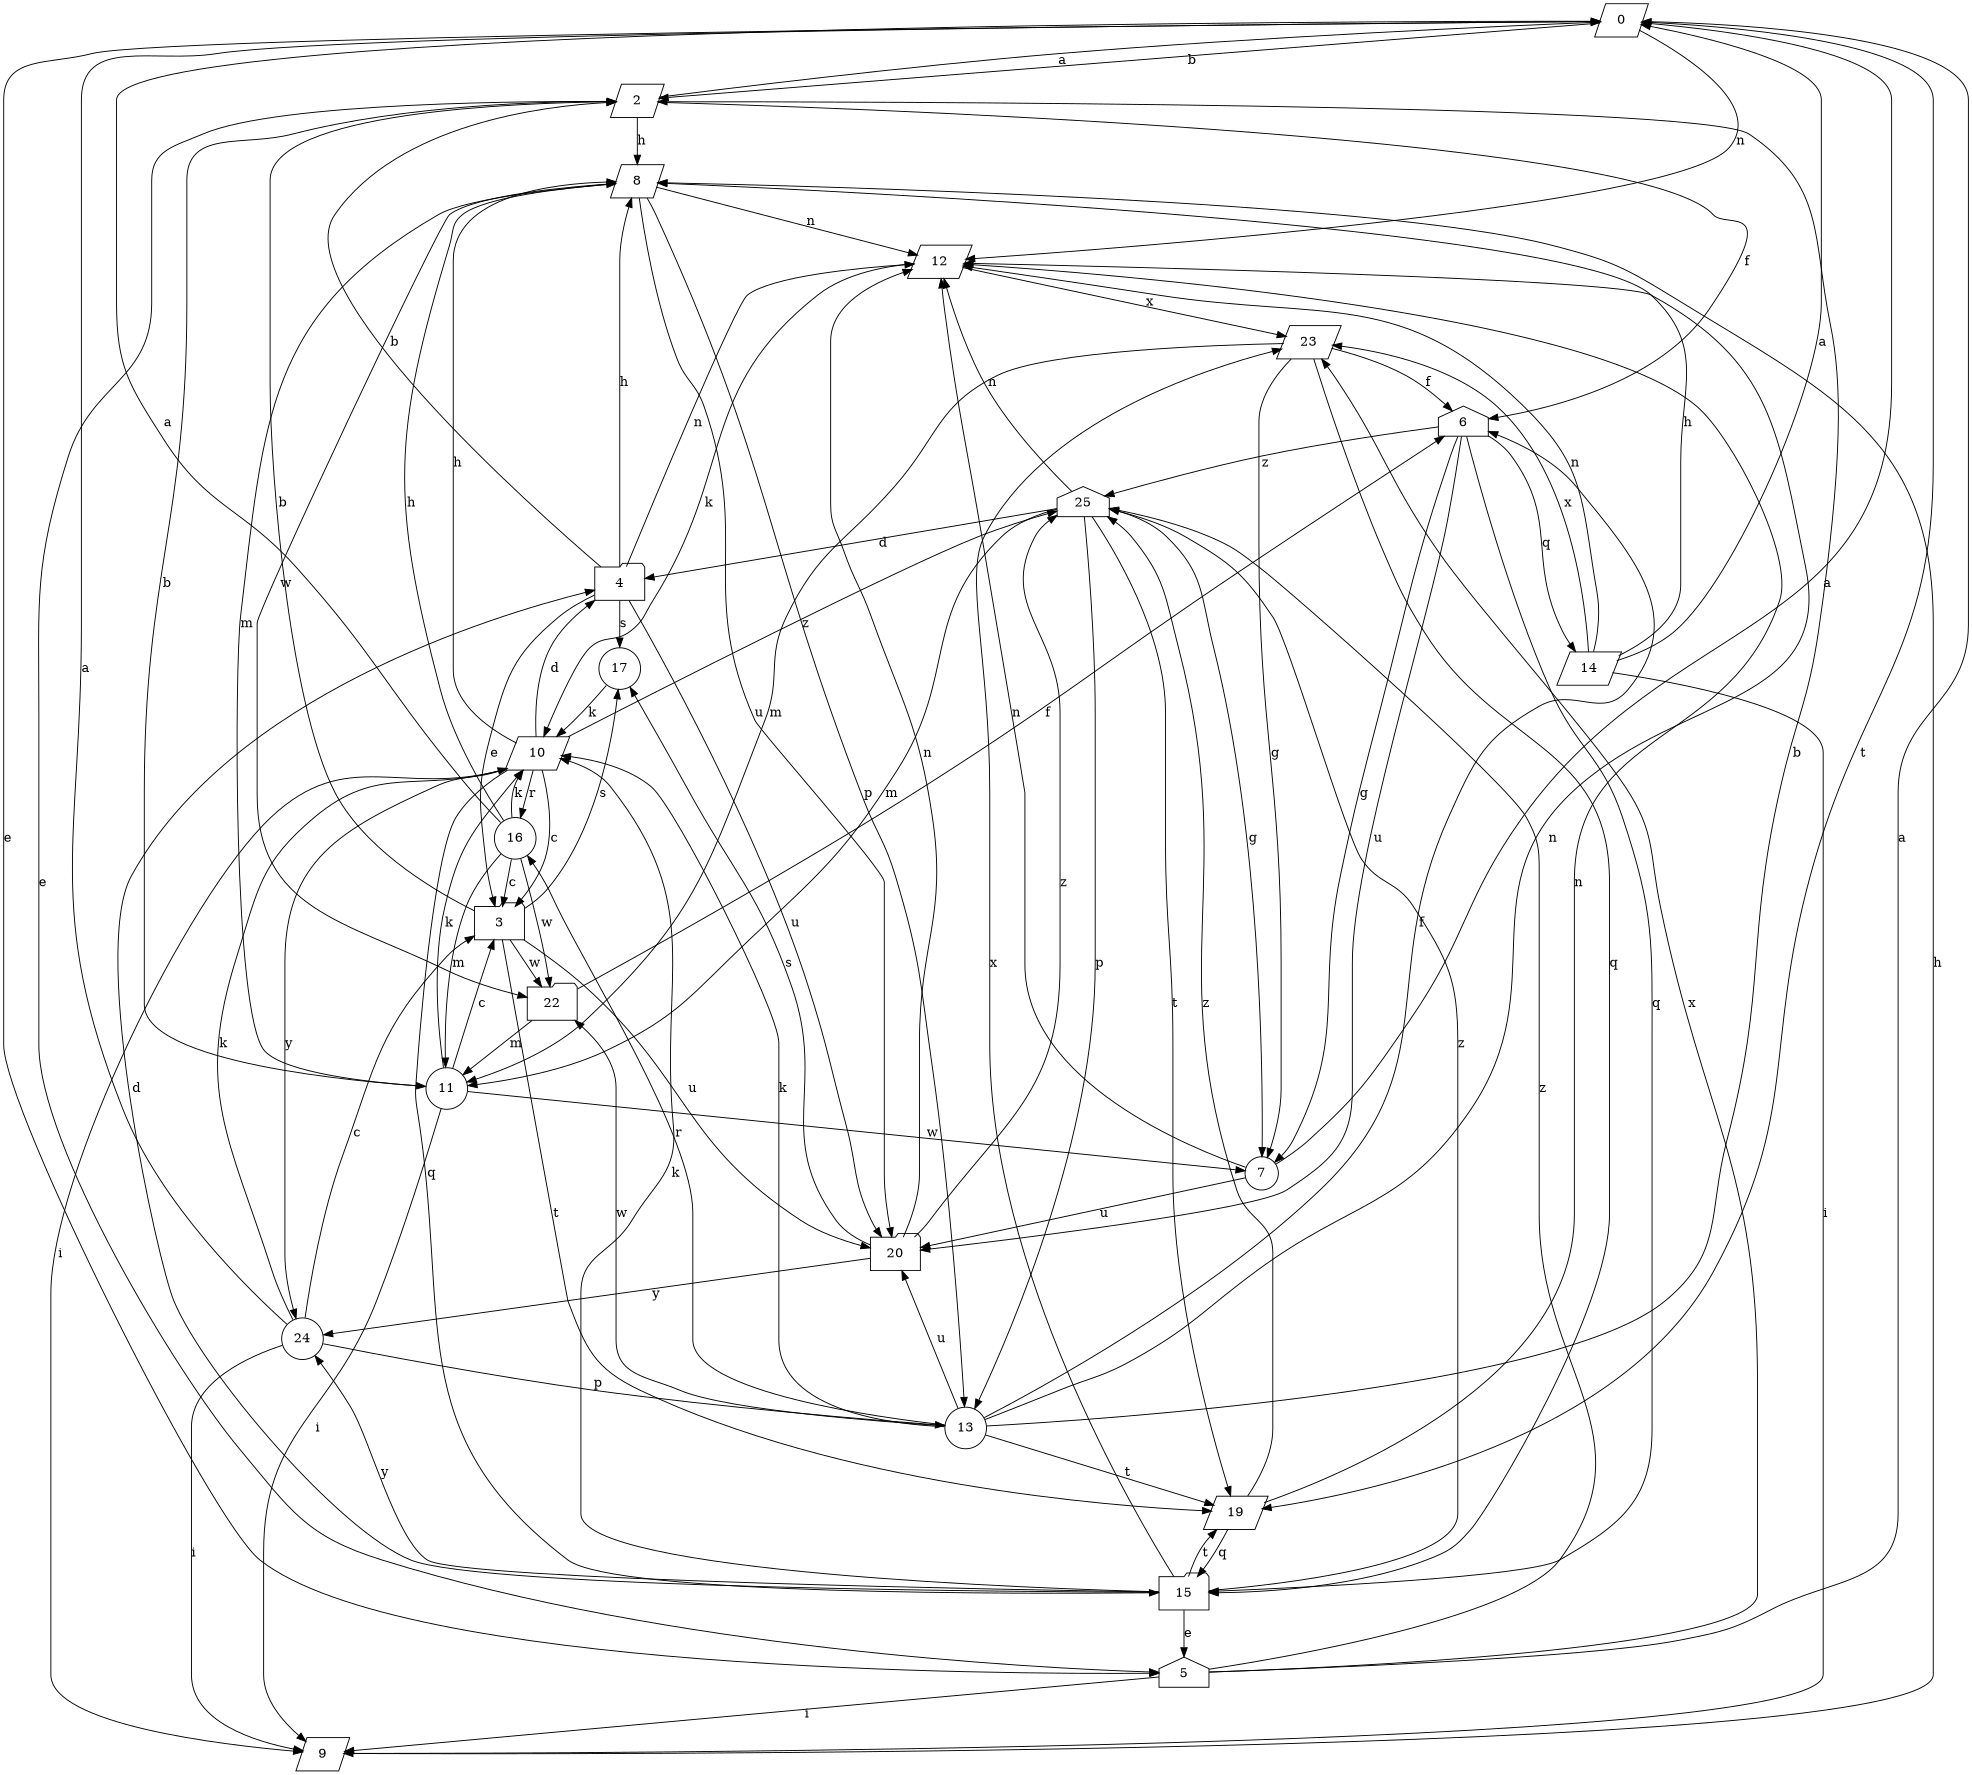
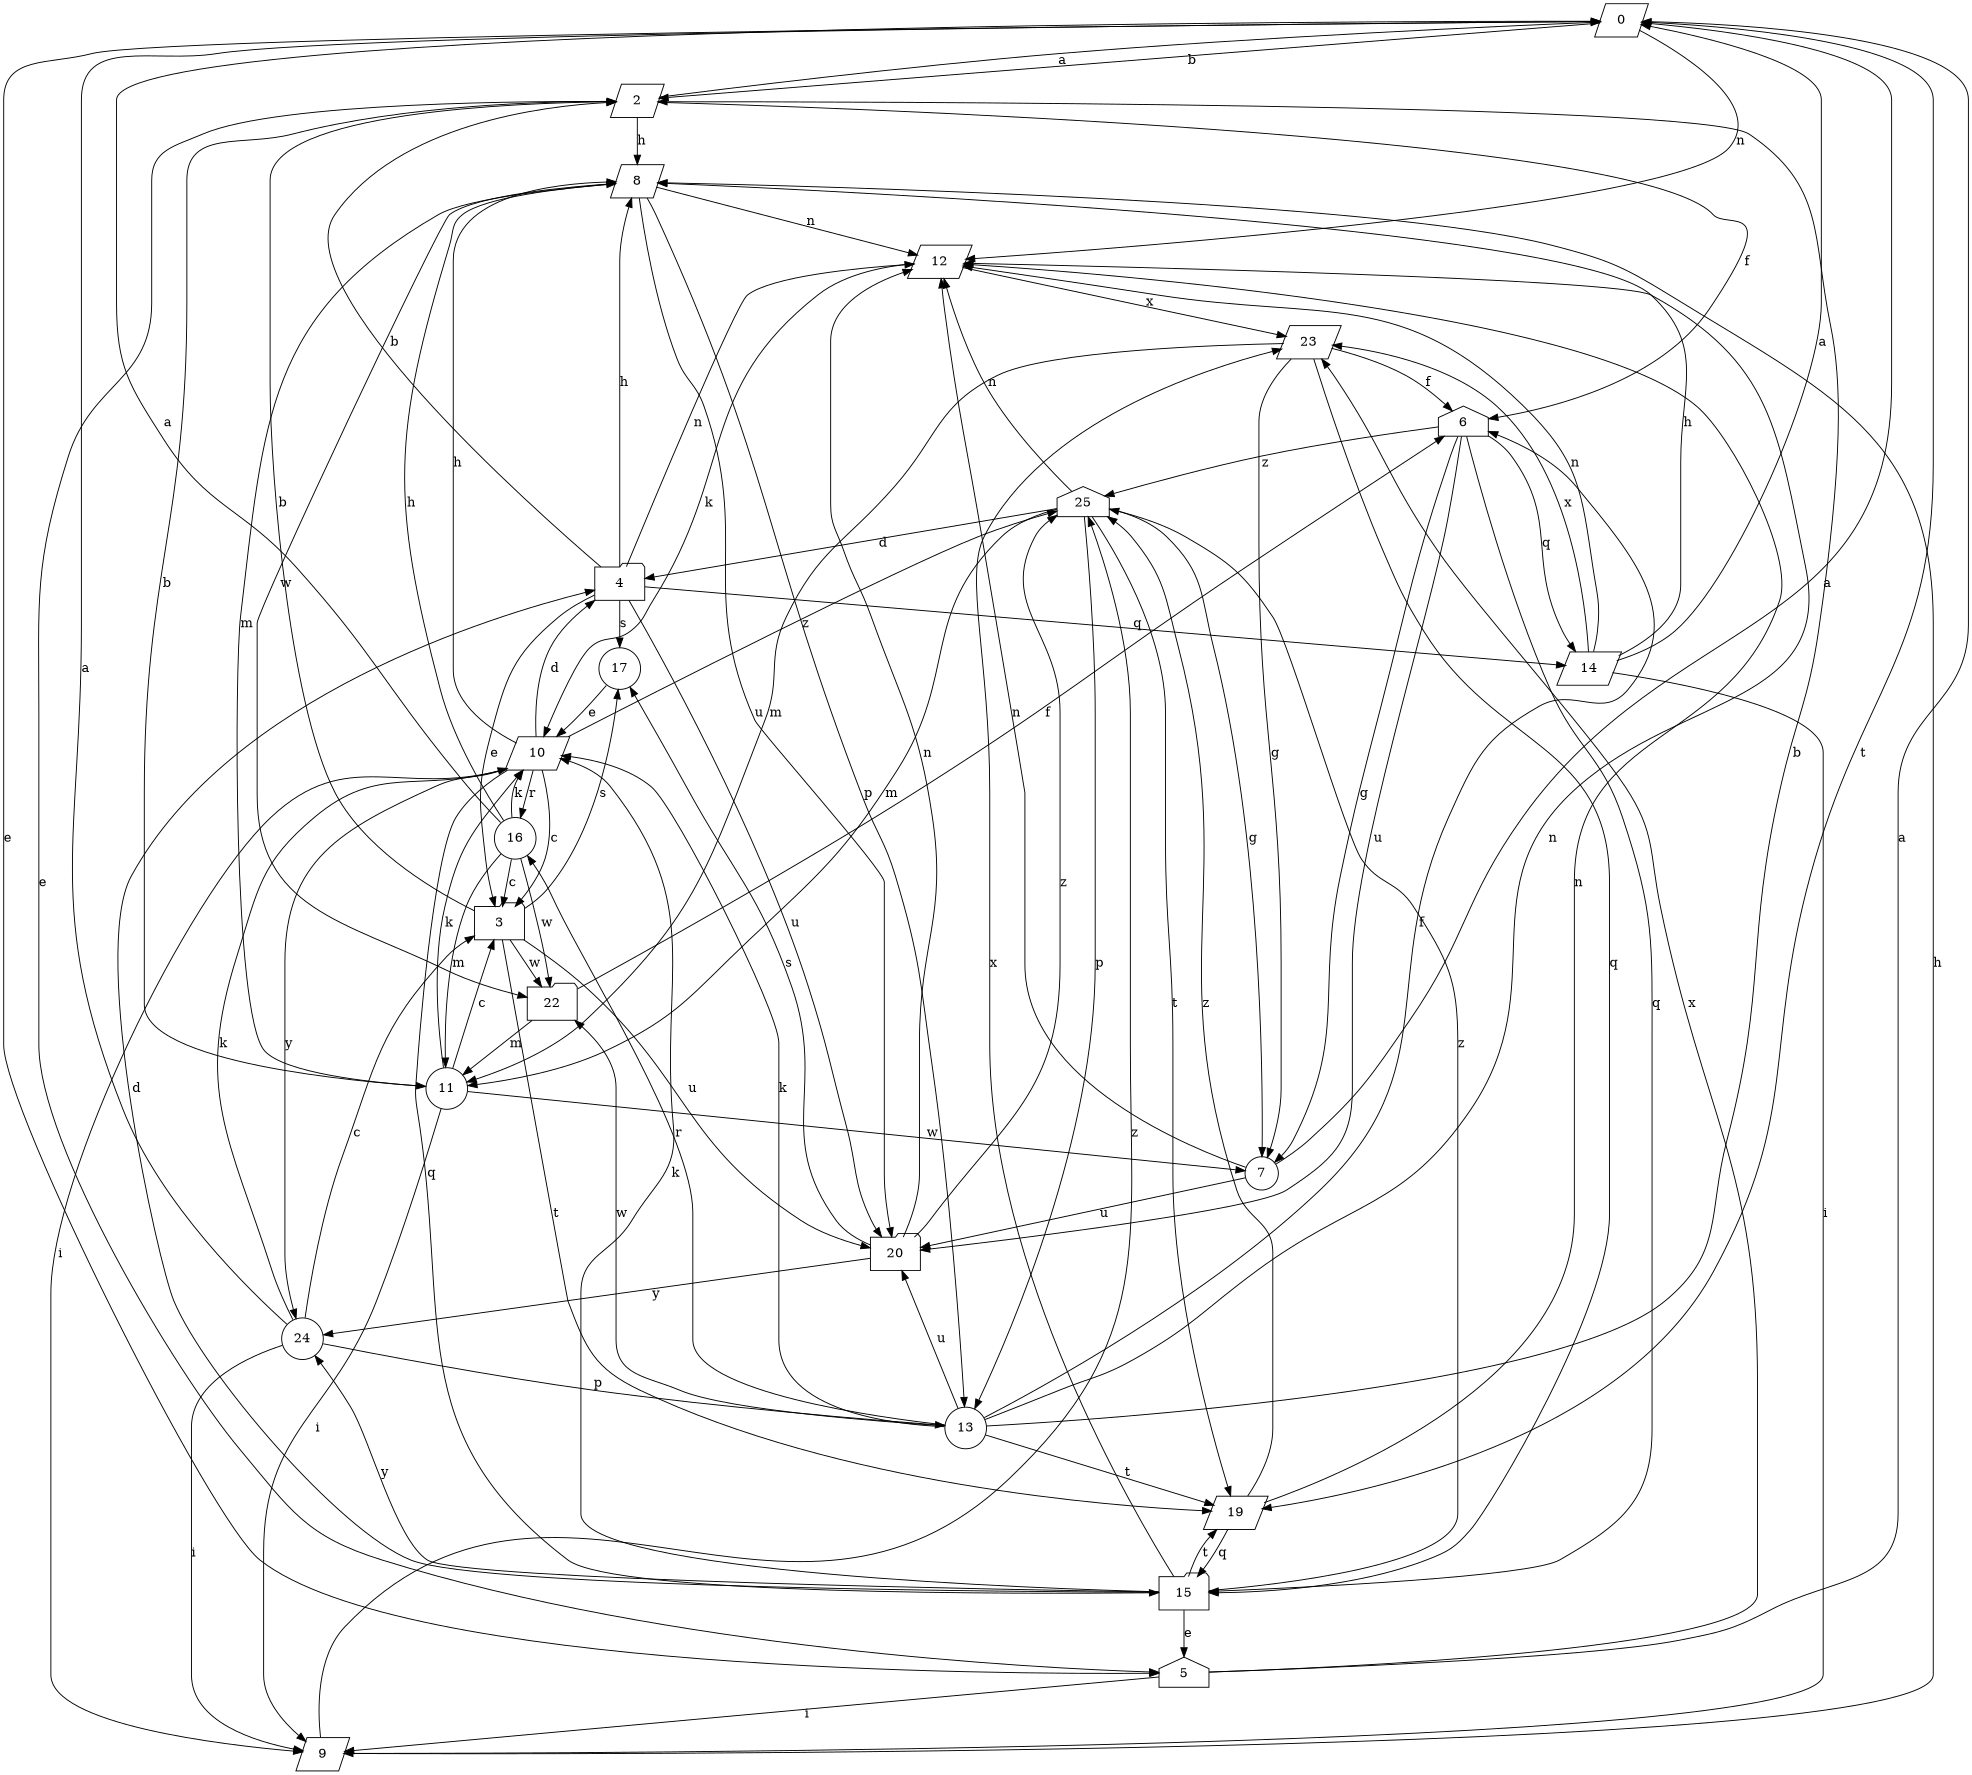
none -> (1101, 626)
(592, 713) -> (592, 713)
(1539, 1121) -> (1003, 1483)
